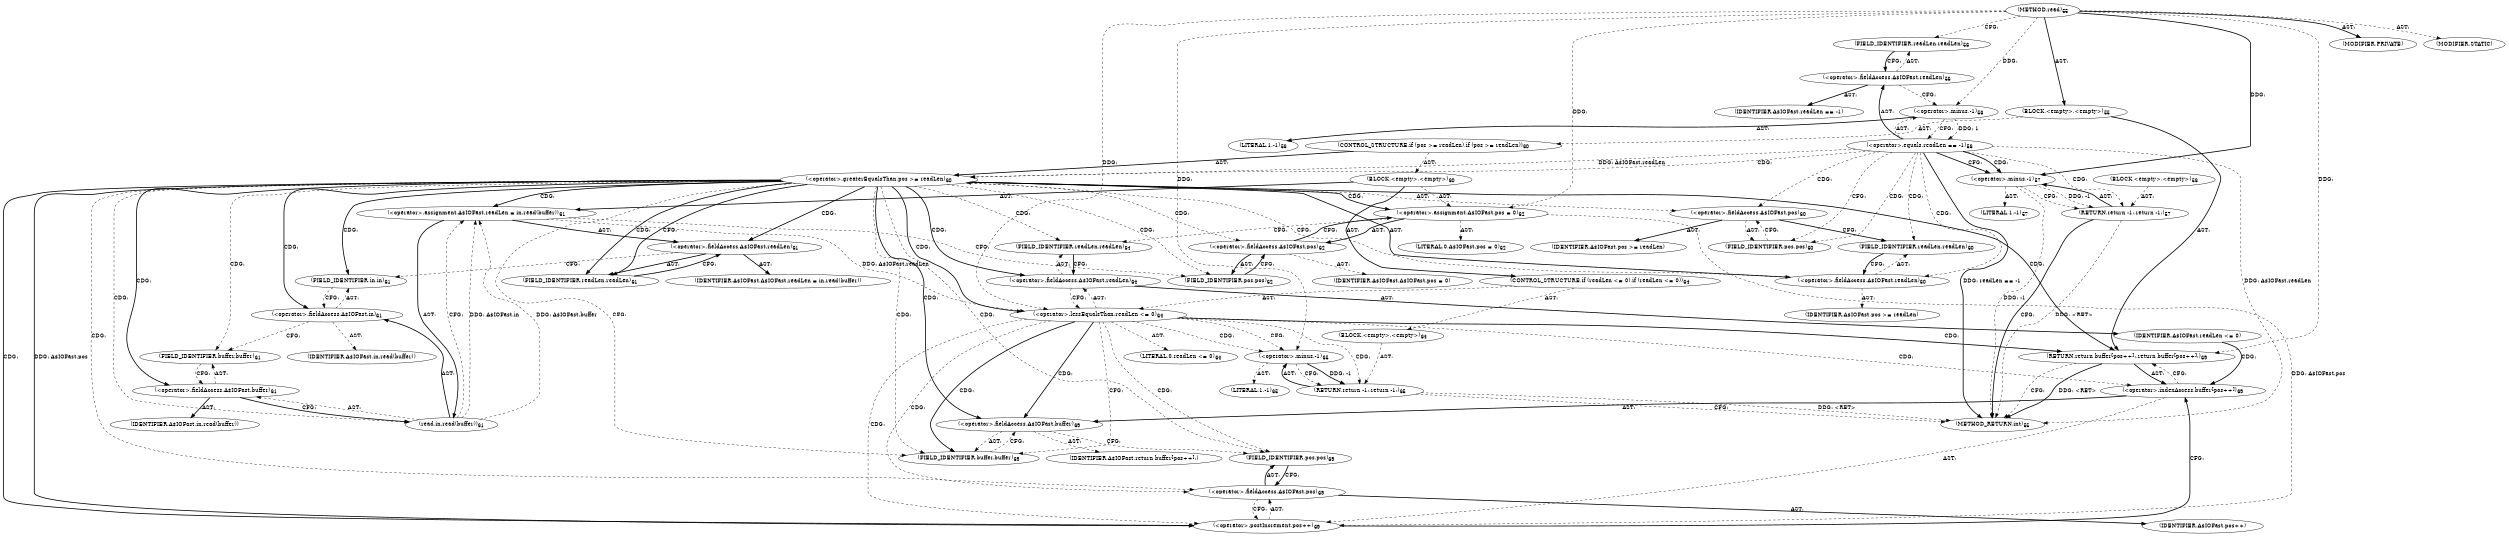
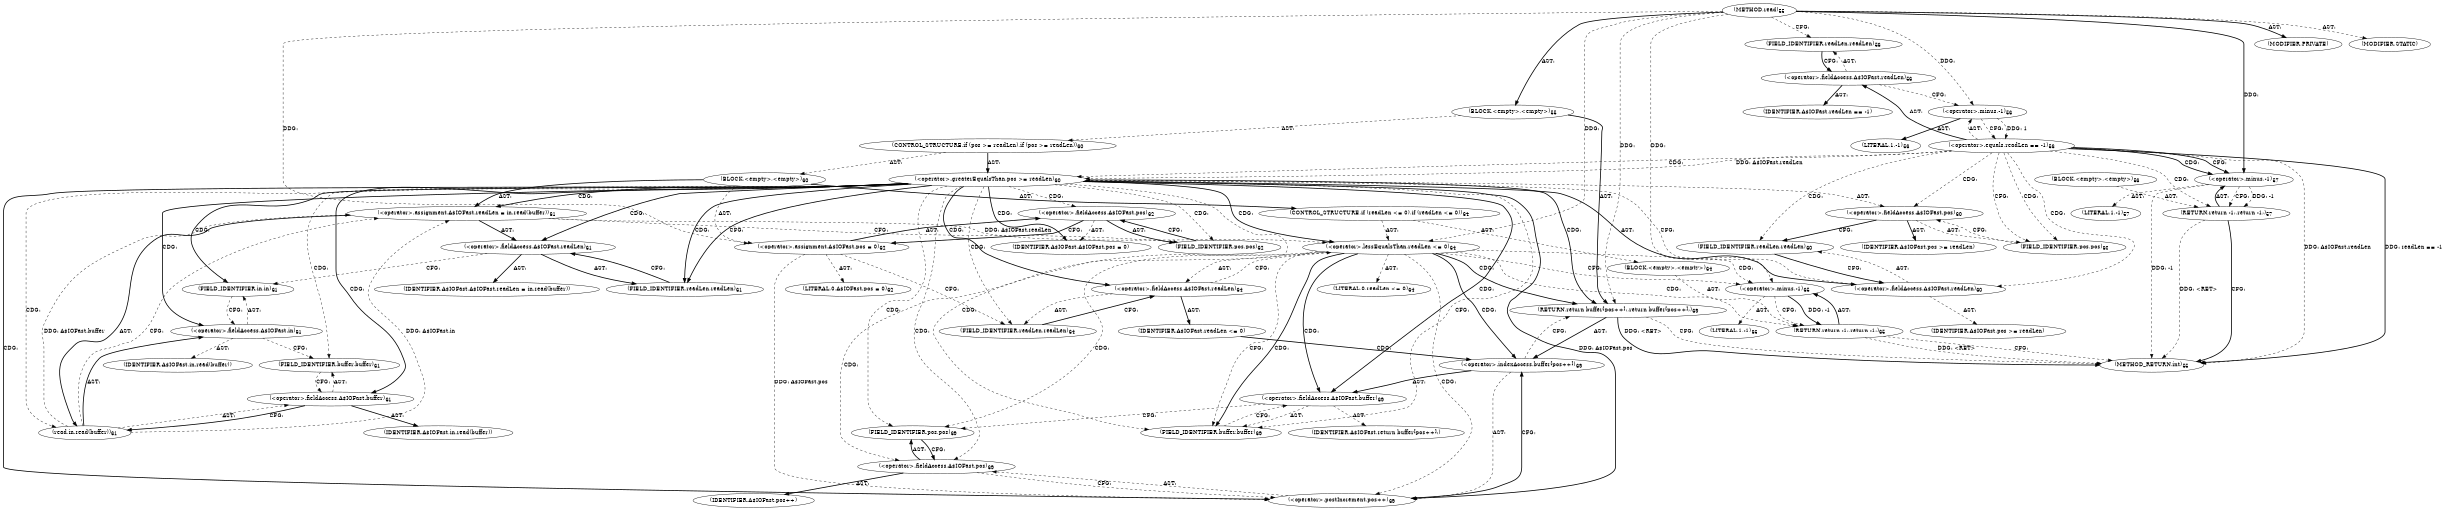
(1180, 187) -> (1014, 227)
(1655, 343) -> (1472, 303)
